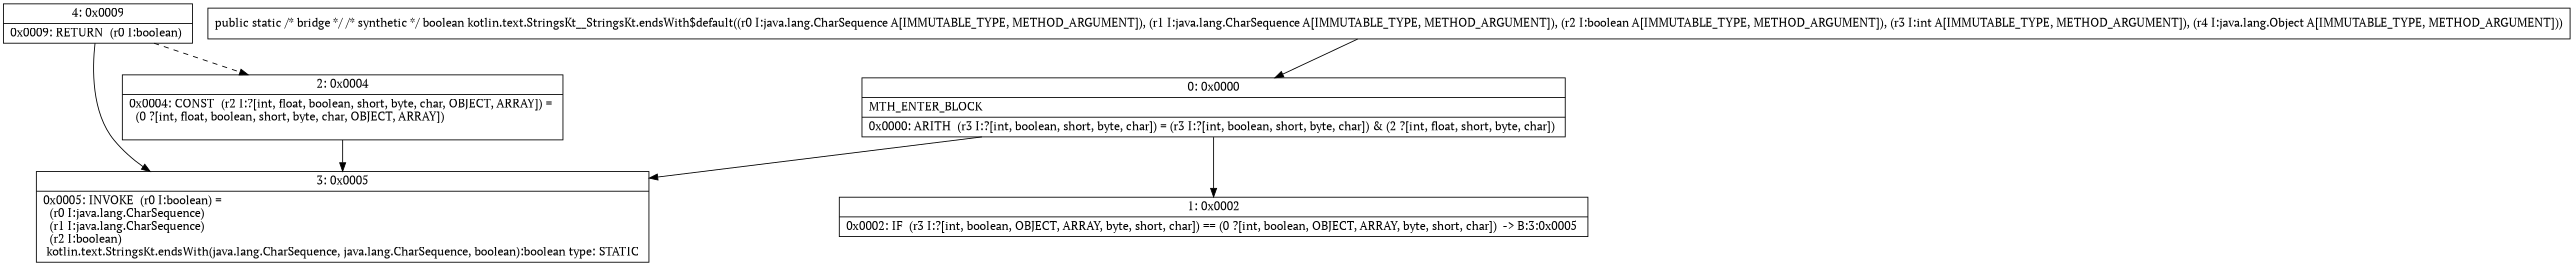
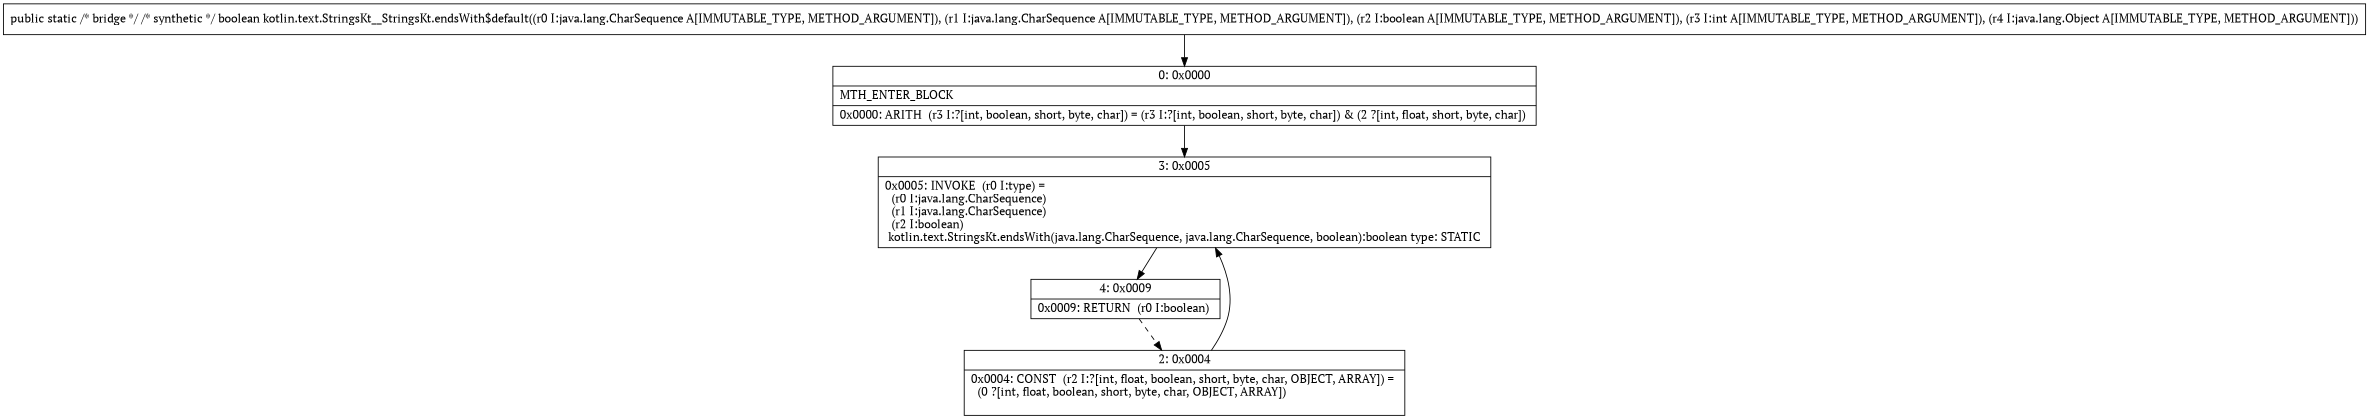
(100, 113) -> (1149, 260)
(134, 201) -> (967, 186)
(1214, 217) -> none
